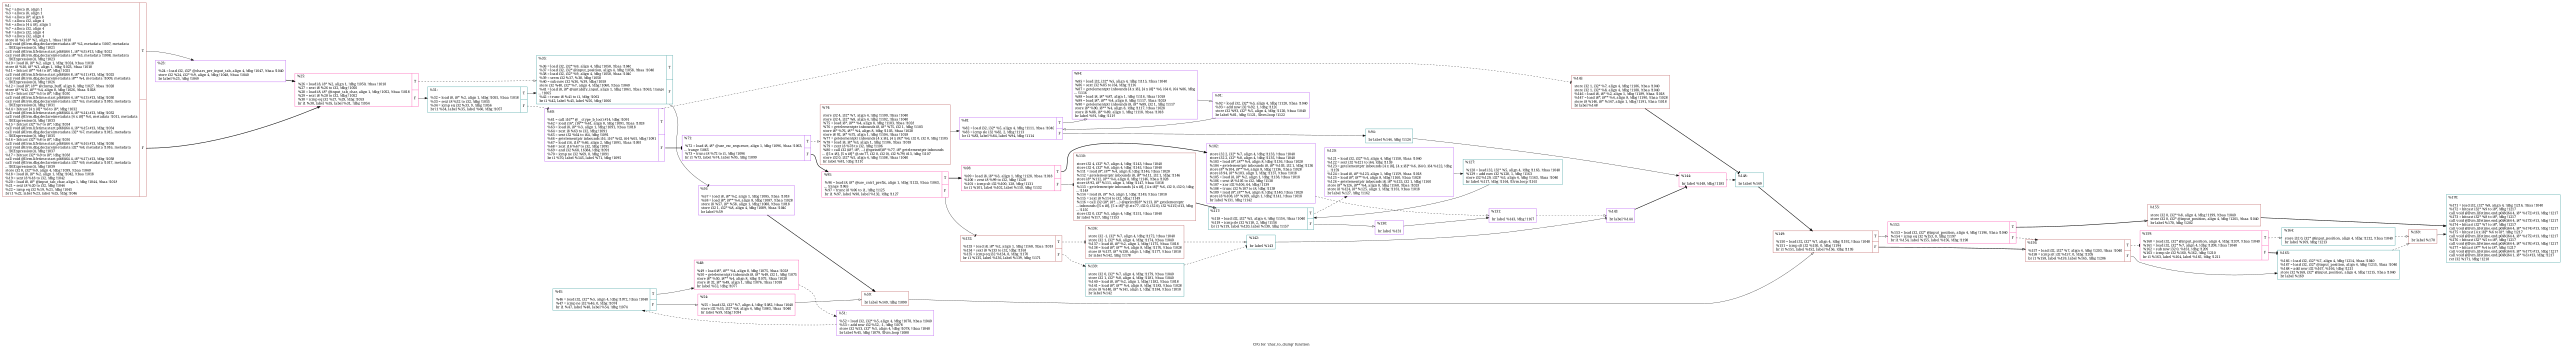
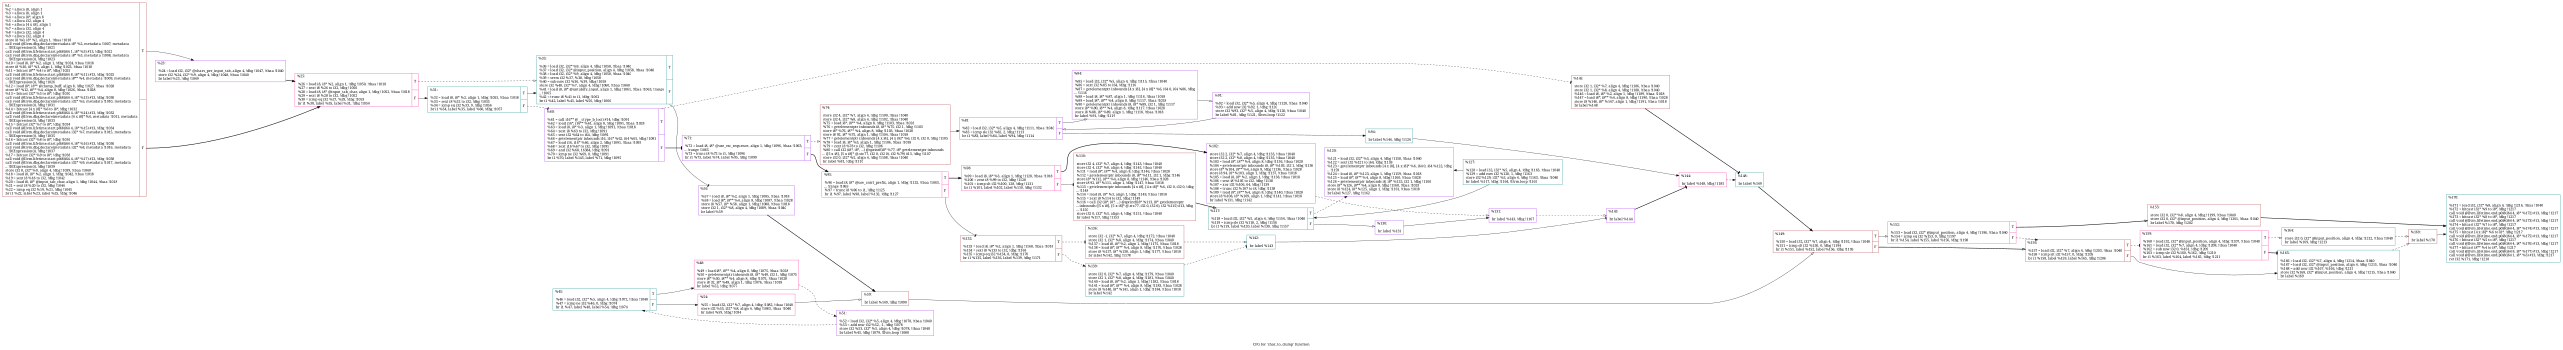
(1457, 174) -> (1460, 170)
(676, 305) -> (676, 305)
